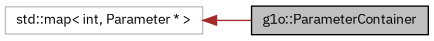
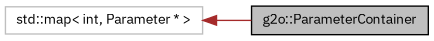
(340, 20) -> (340, 20)
